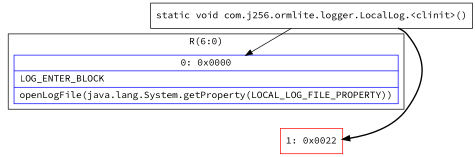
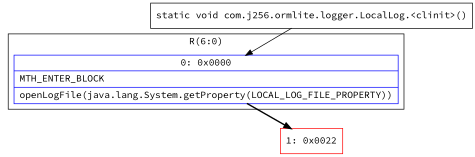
(62, 79) -> (62, 79)
(414, 98) -> (266, 114)
